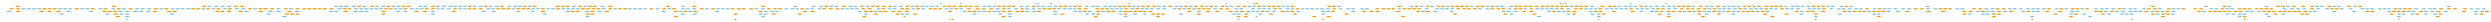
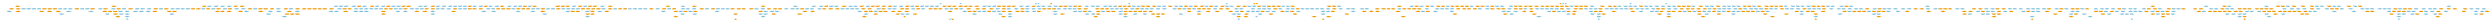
none -> (1805, 9)
